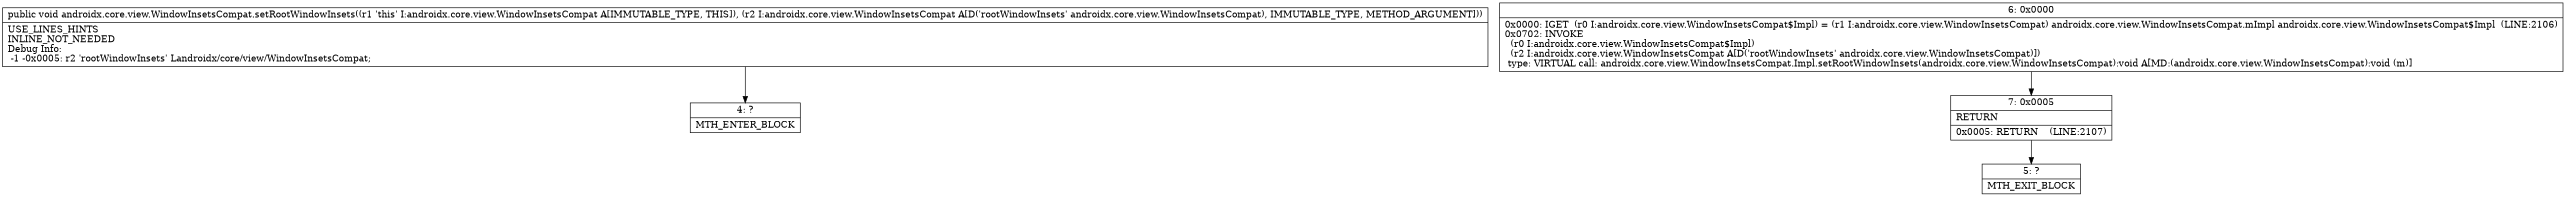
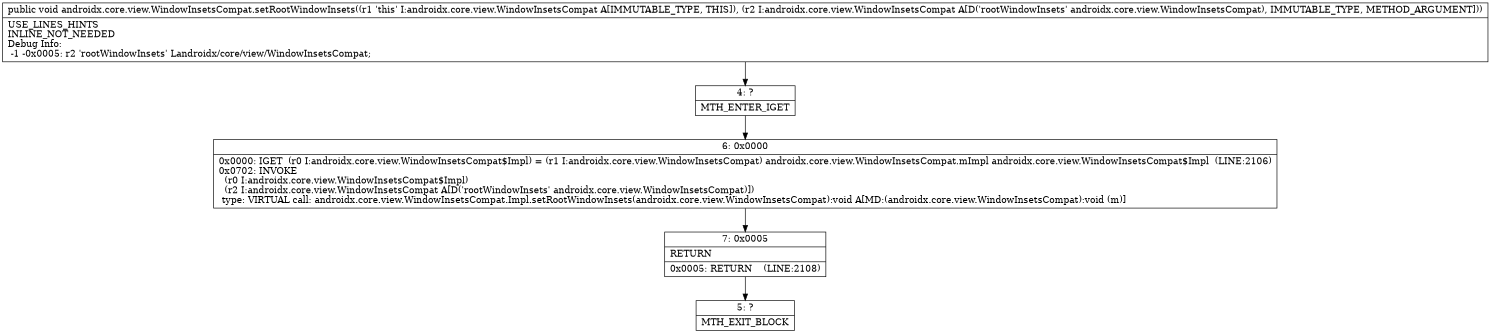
none -> (745, 124)
(745, 125) -> (745, 108)
(2031, 132) -> (745, 269)
